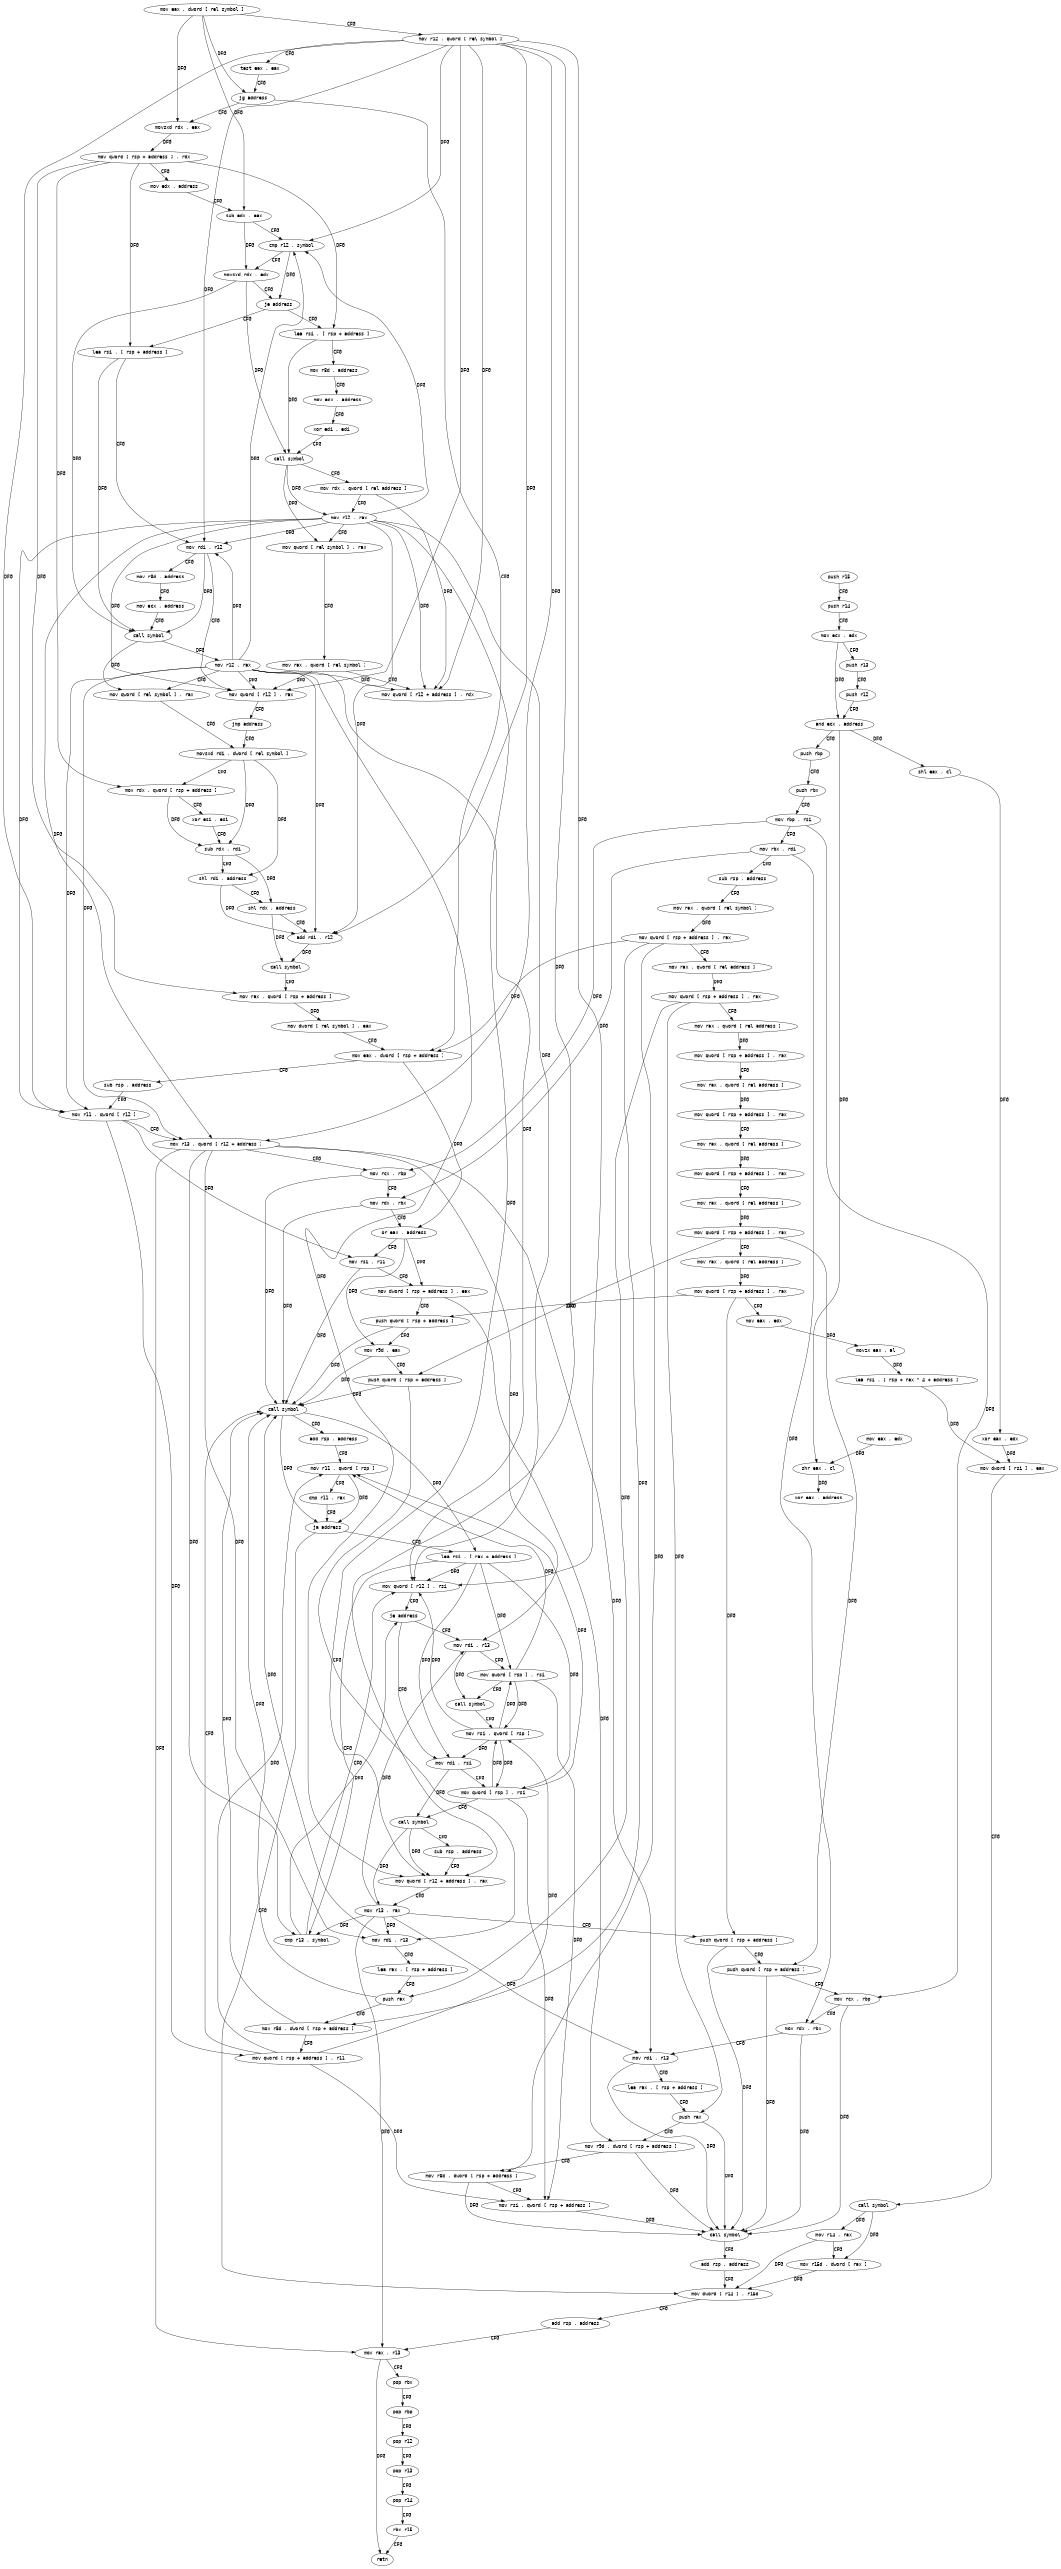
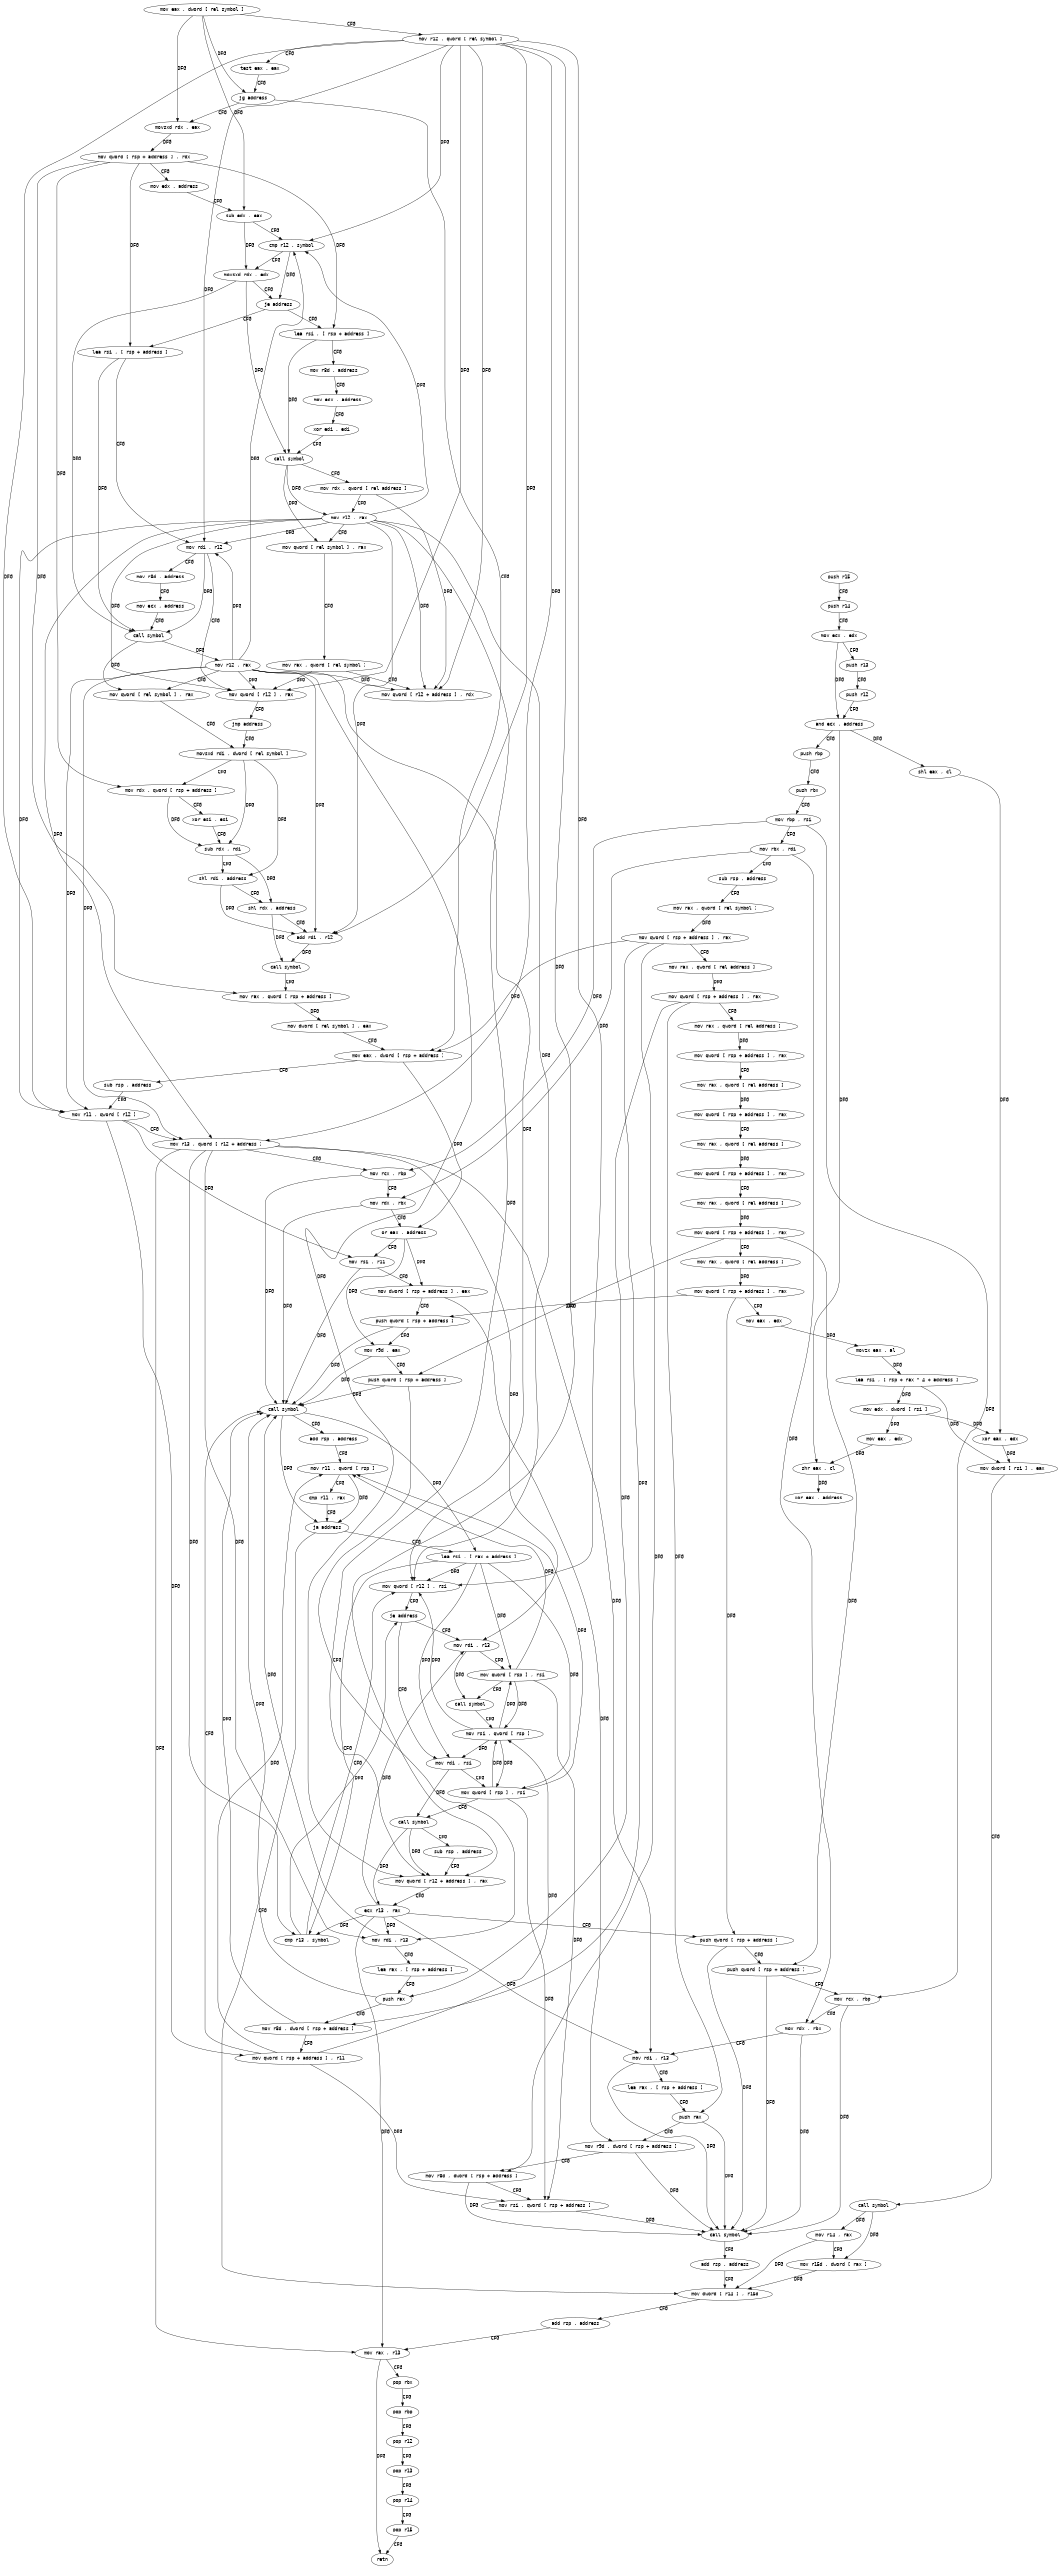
none -> (895, 1410)
(382, 1911) -> (382, 1911)
(403, 2530) -> (403, 2530)
